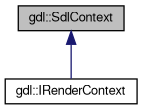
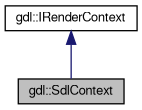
(71, 62) -> (71, 62)
